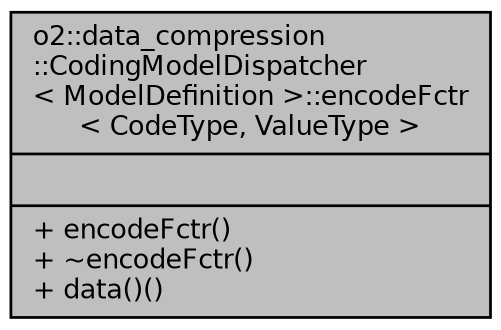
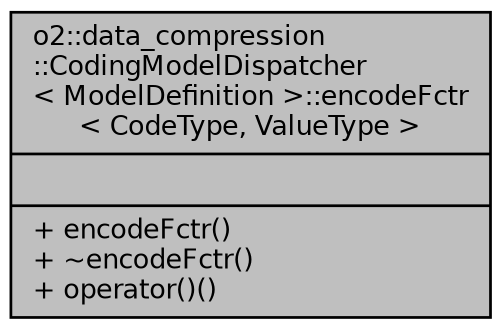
(99, 290) -> (125, 290)
